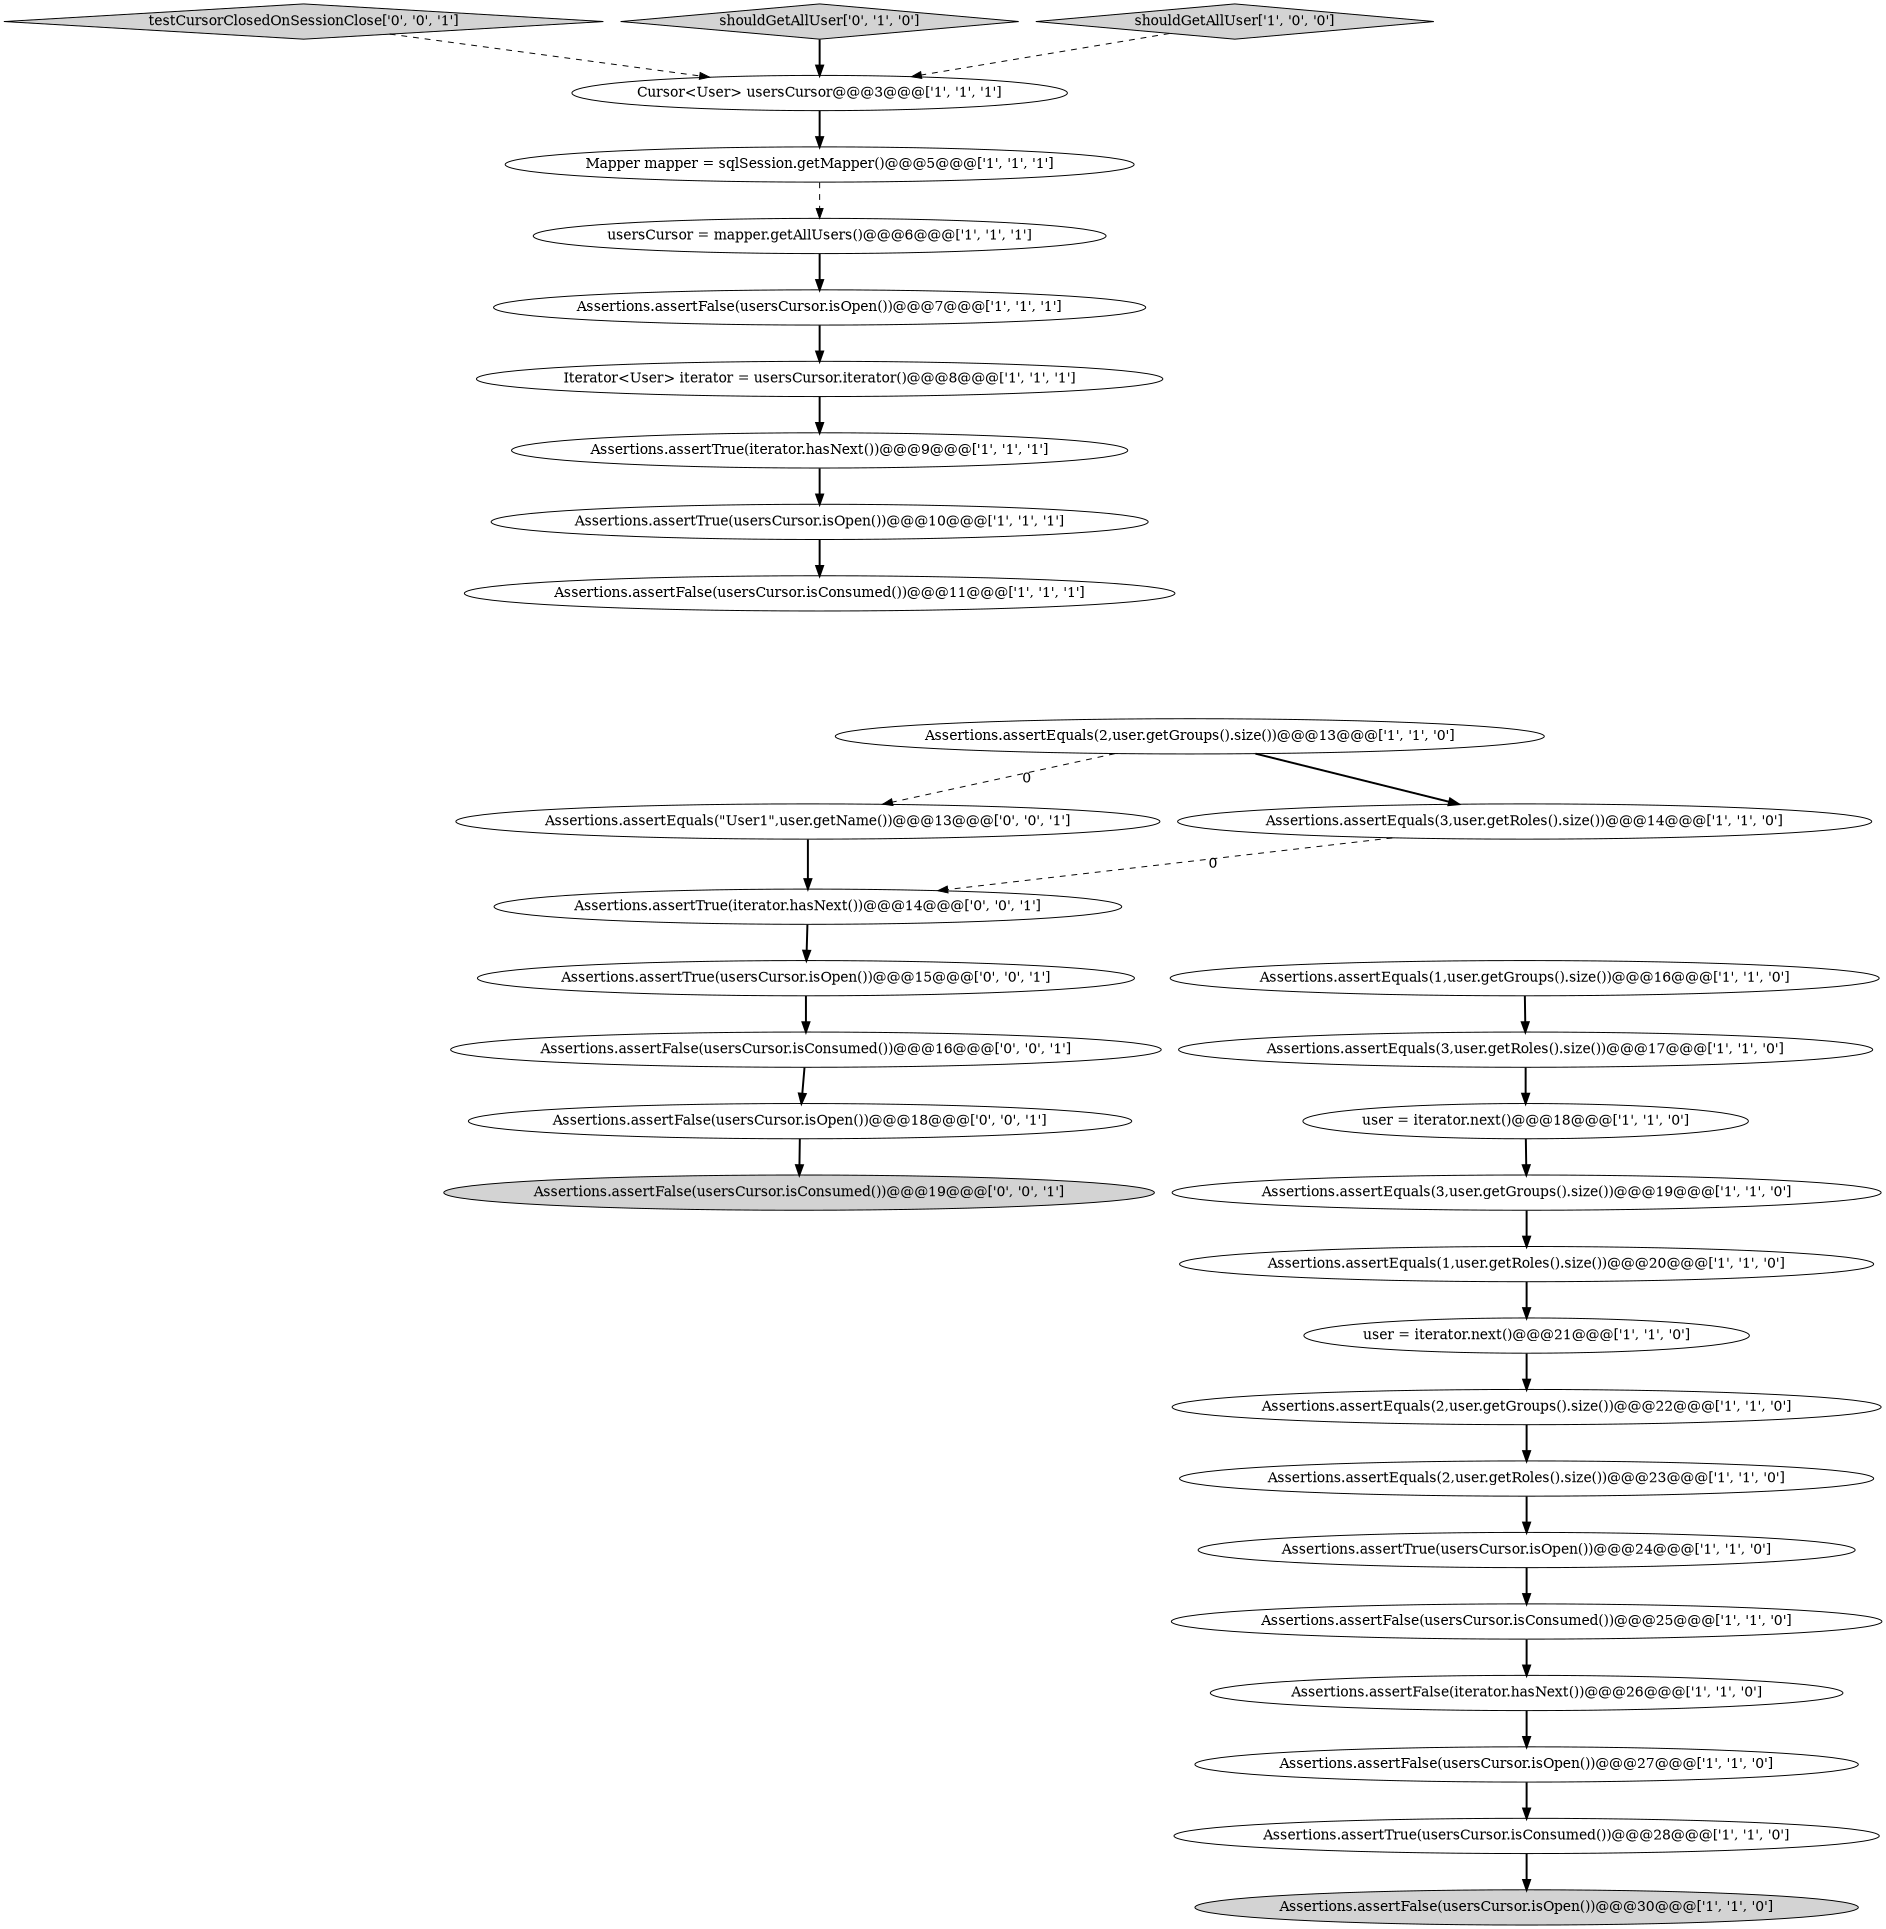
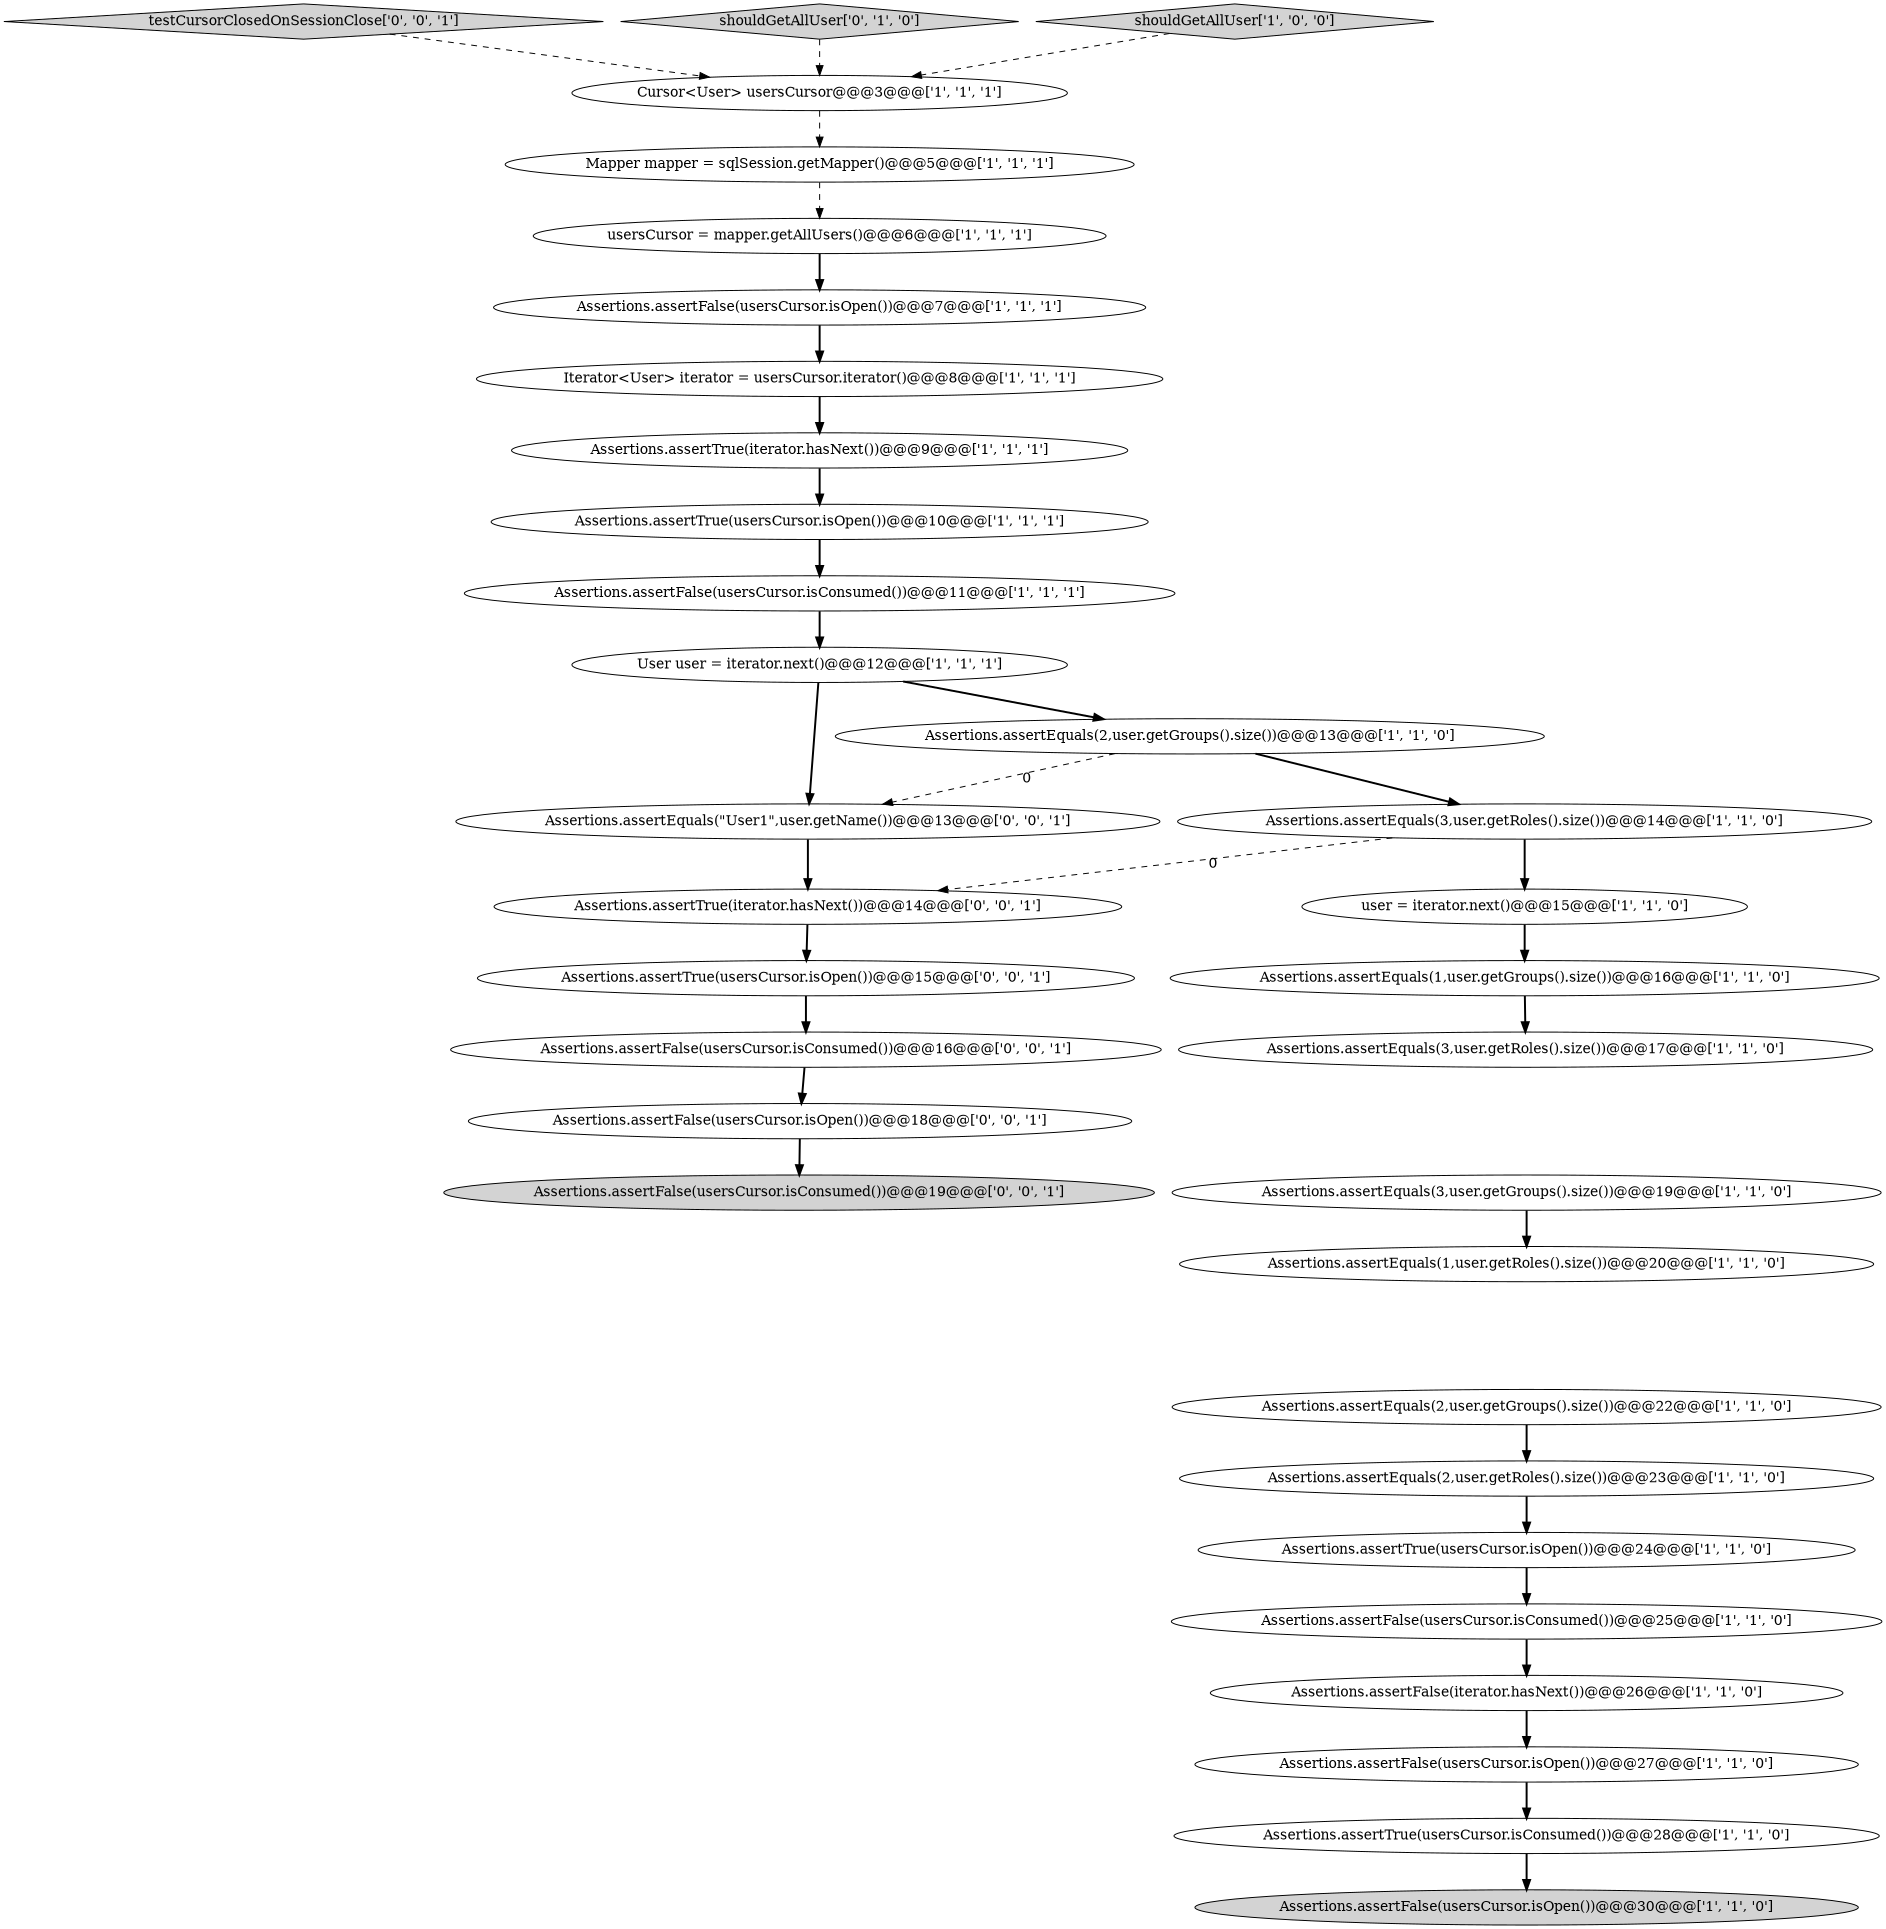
(820, 52) -> (820, 52)
(820, 124) -> (820, 124)
none -> (820, 665)
none -> (1525, 907)
(1526, 1121) -> none
(1527, 1336) -> none
